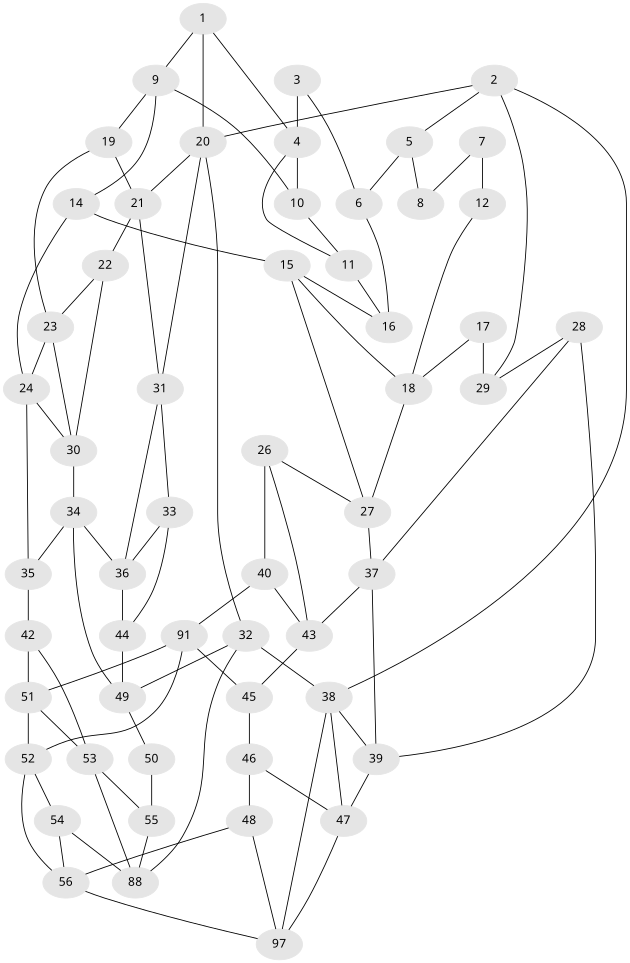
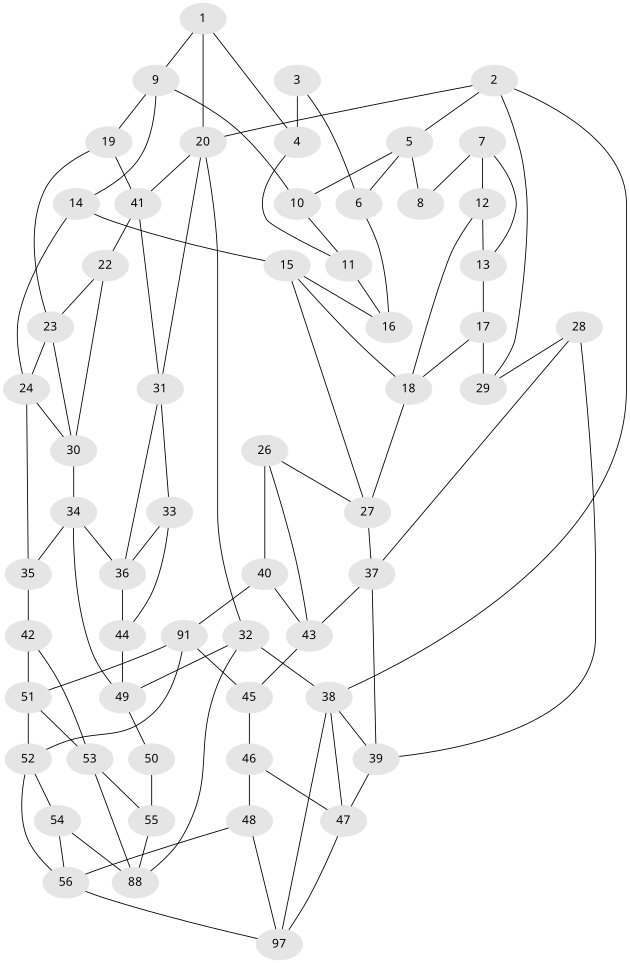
(297, 173) -> (355, 172)
(138, 204) -> (138, 204)
none -> (483, 266)
